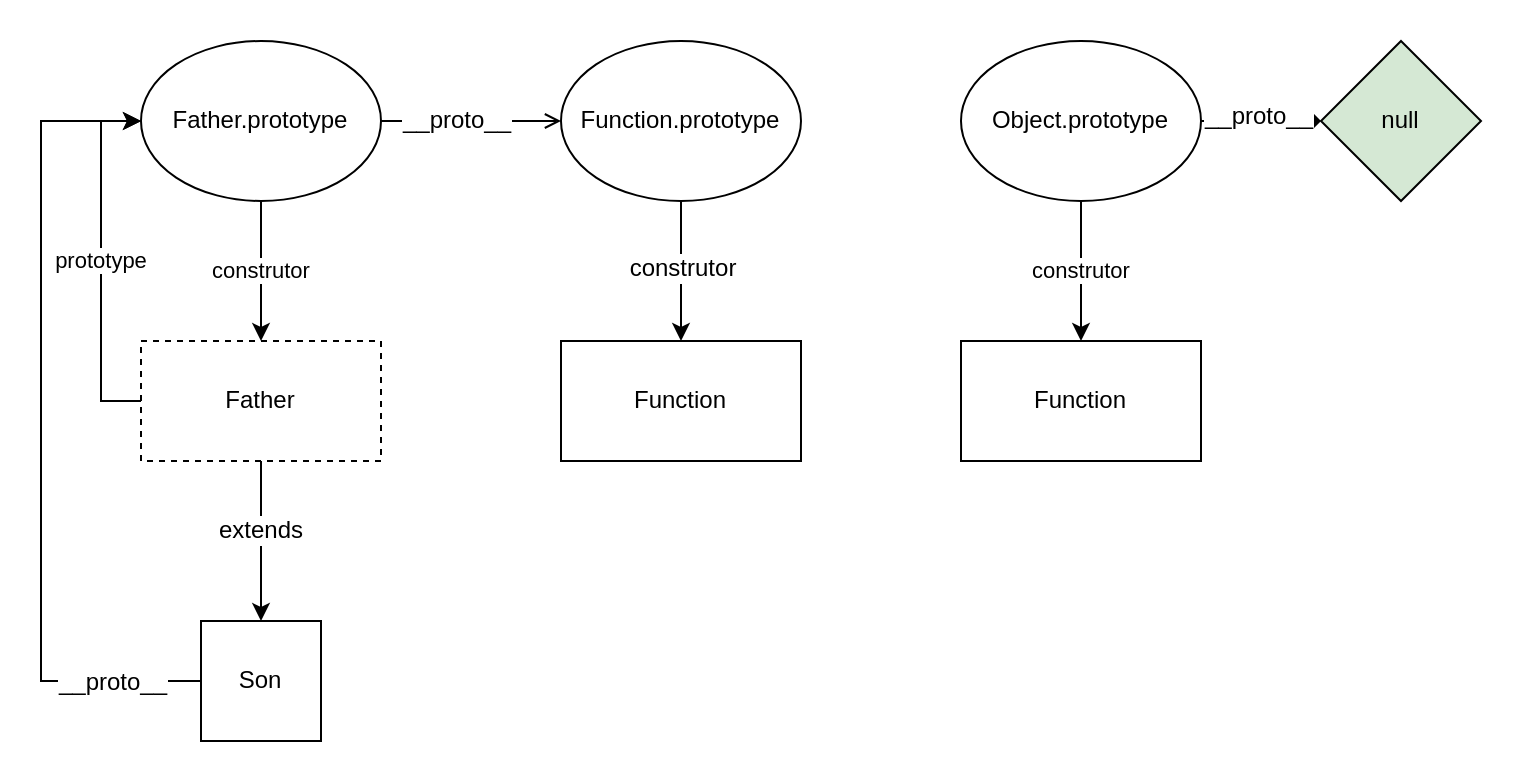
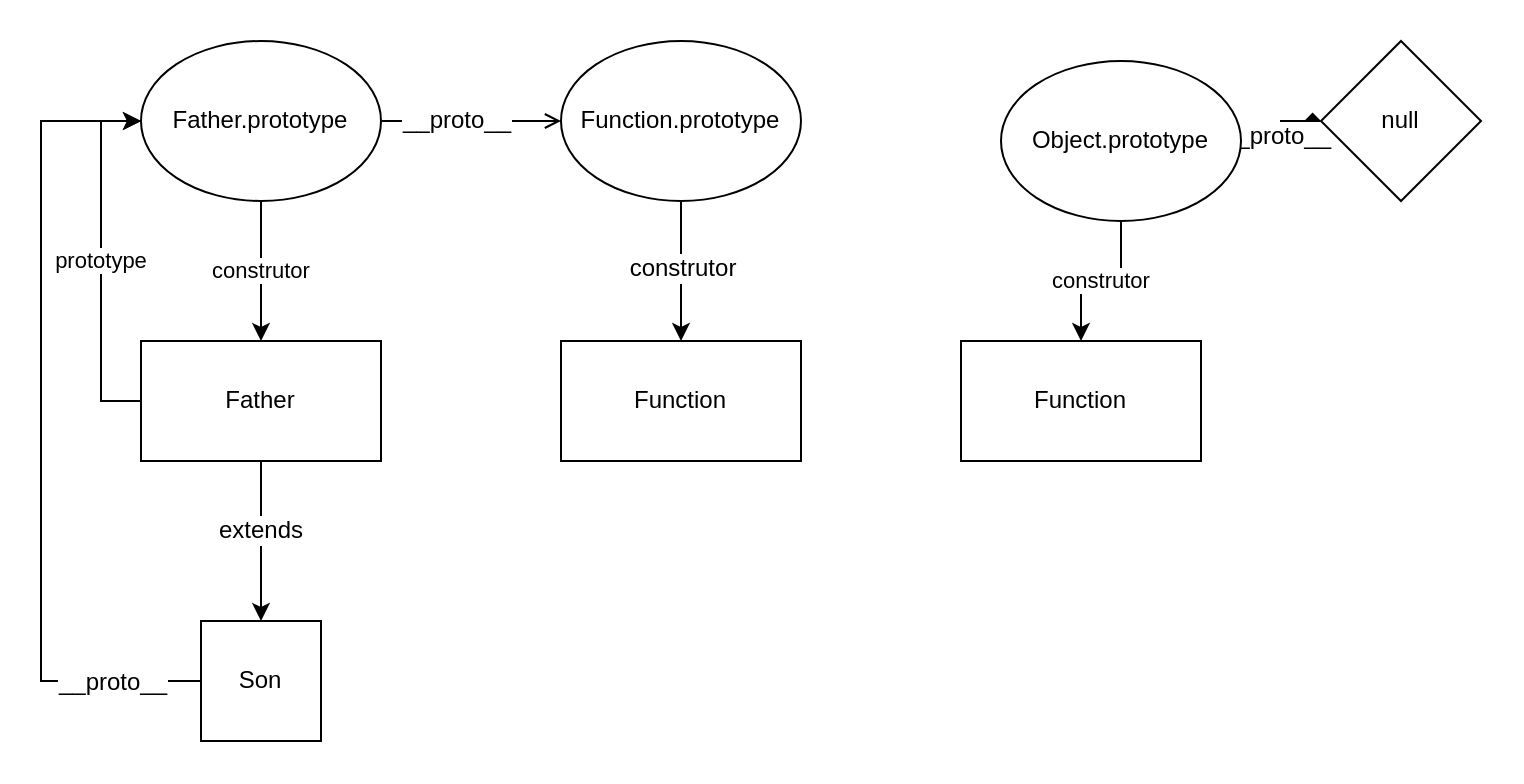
(1081, 121) -> (1121, 141)
(1401, 121) -> (1401, 121)
(261, 401) -> (261, 401)
